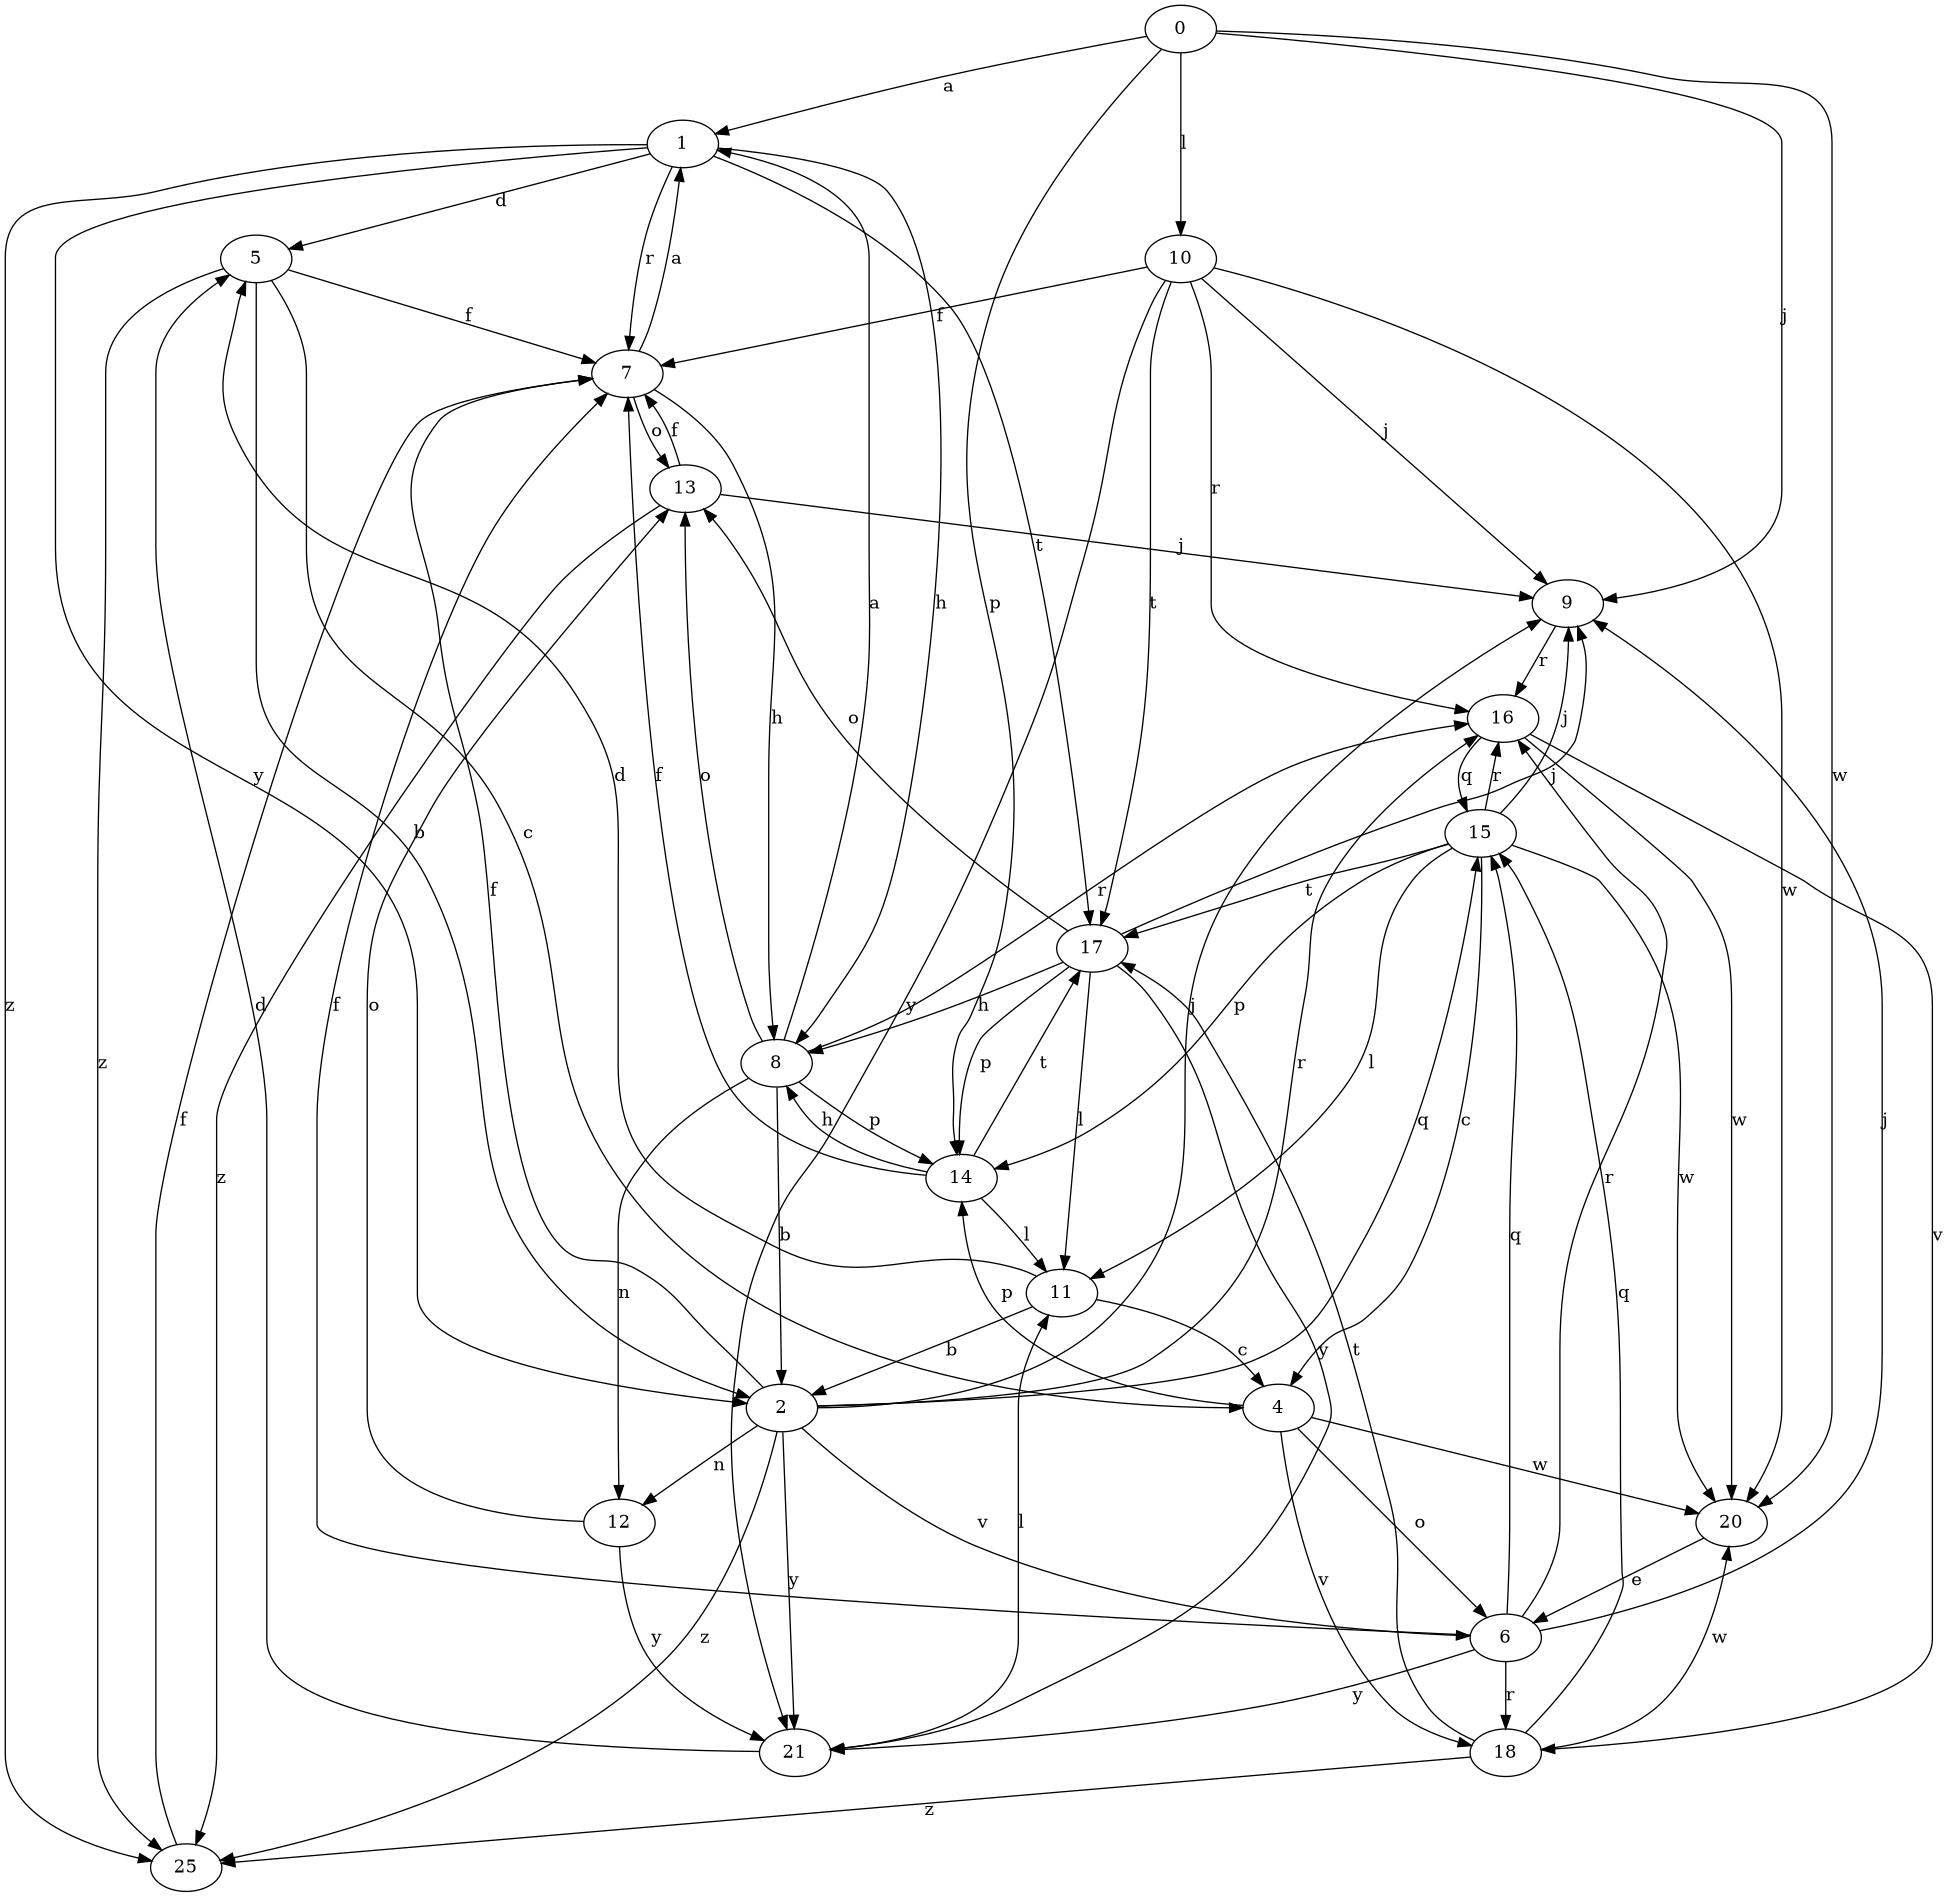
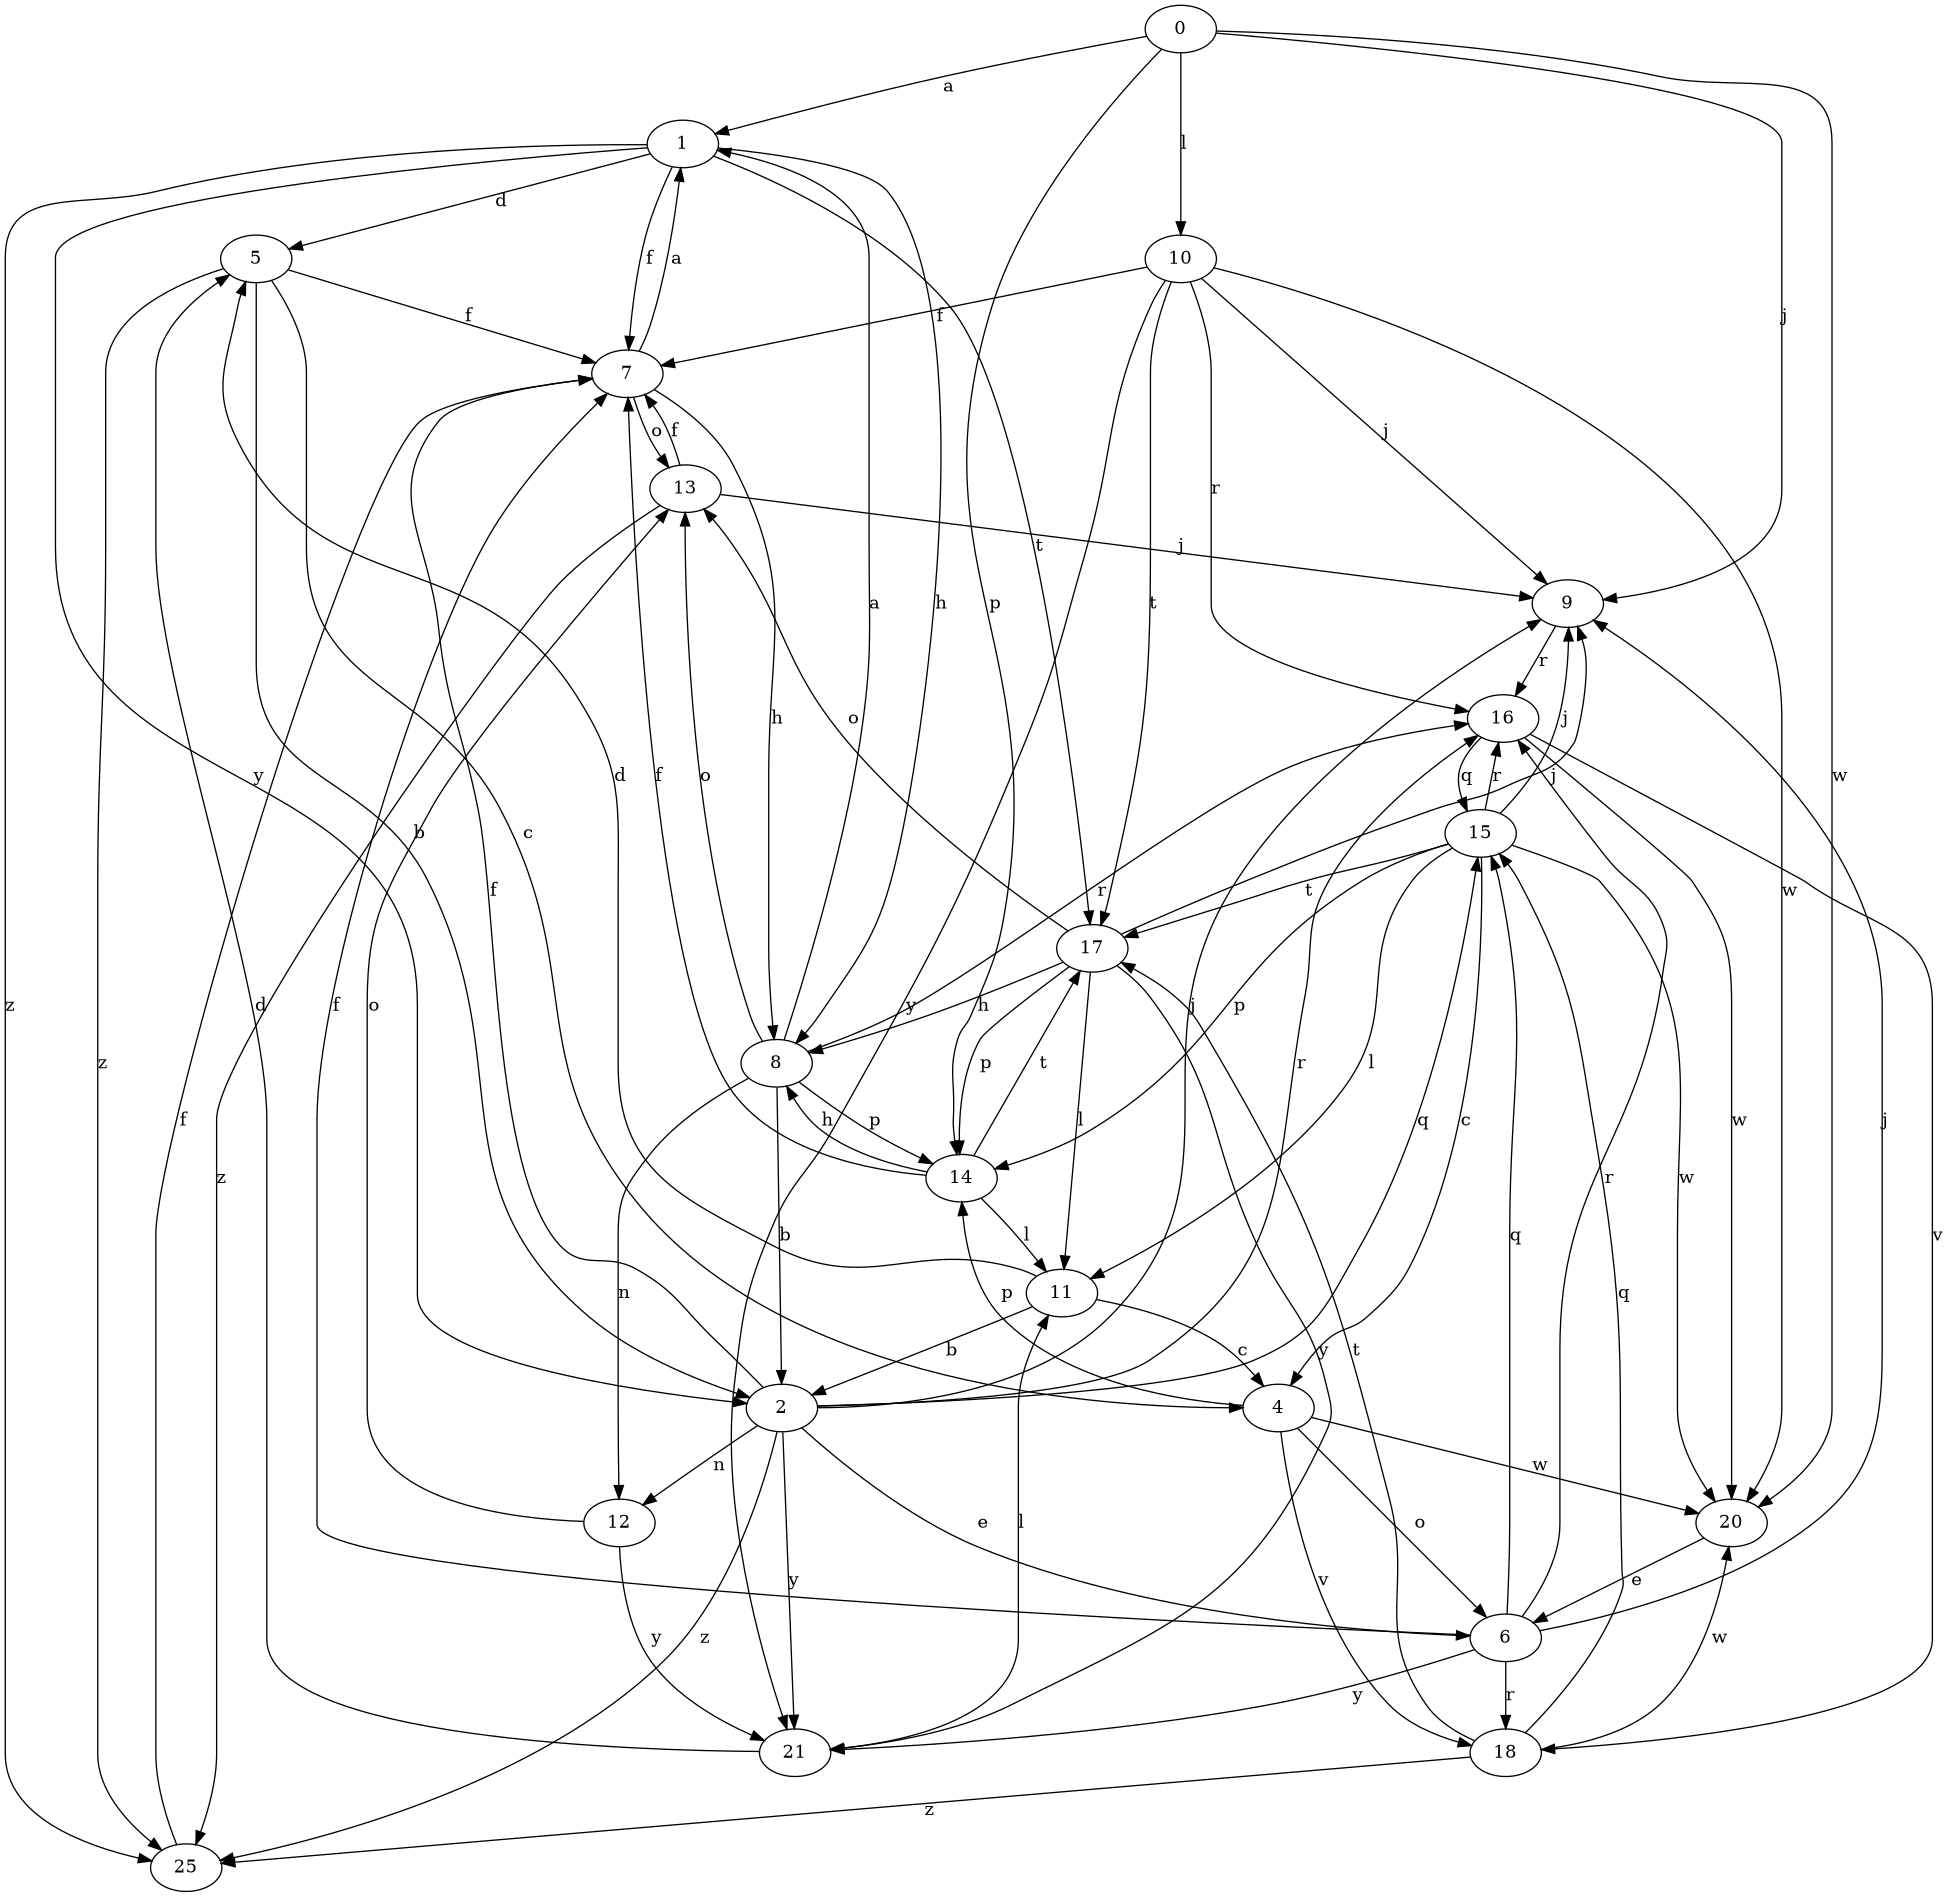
(650, 259) -> (650, 259)
(983, 1523) -> (983, 1523)
